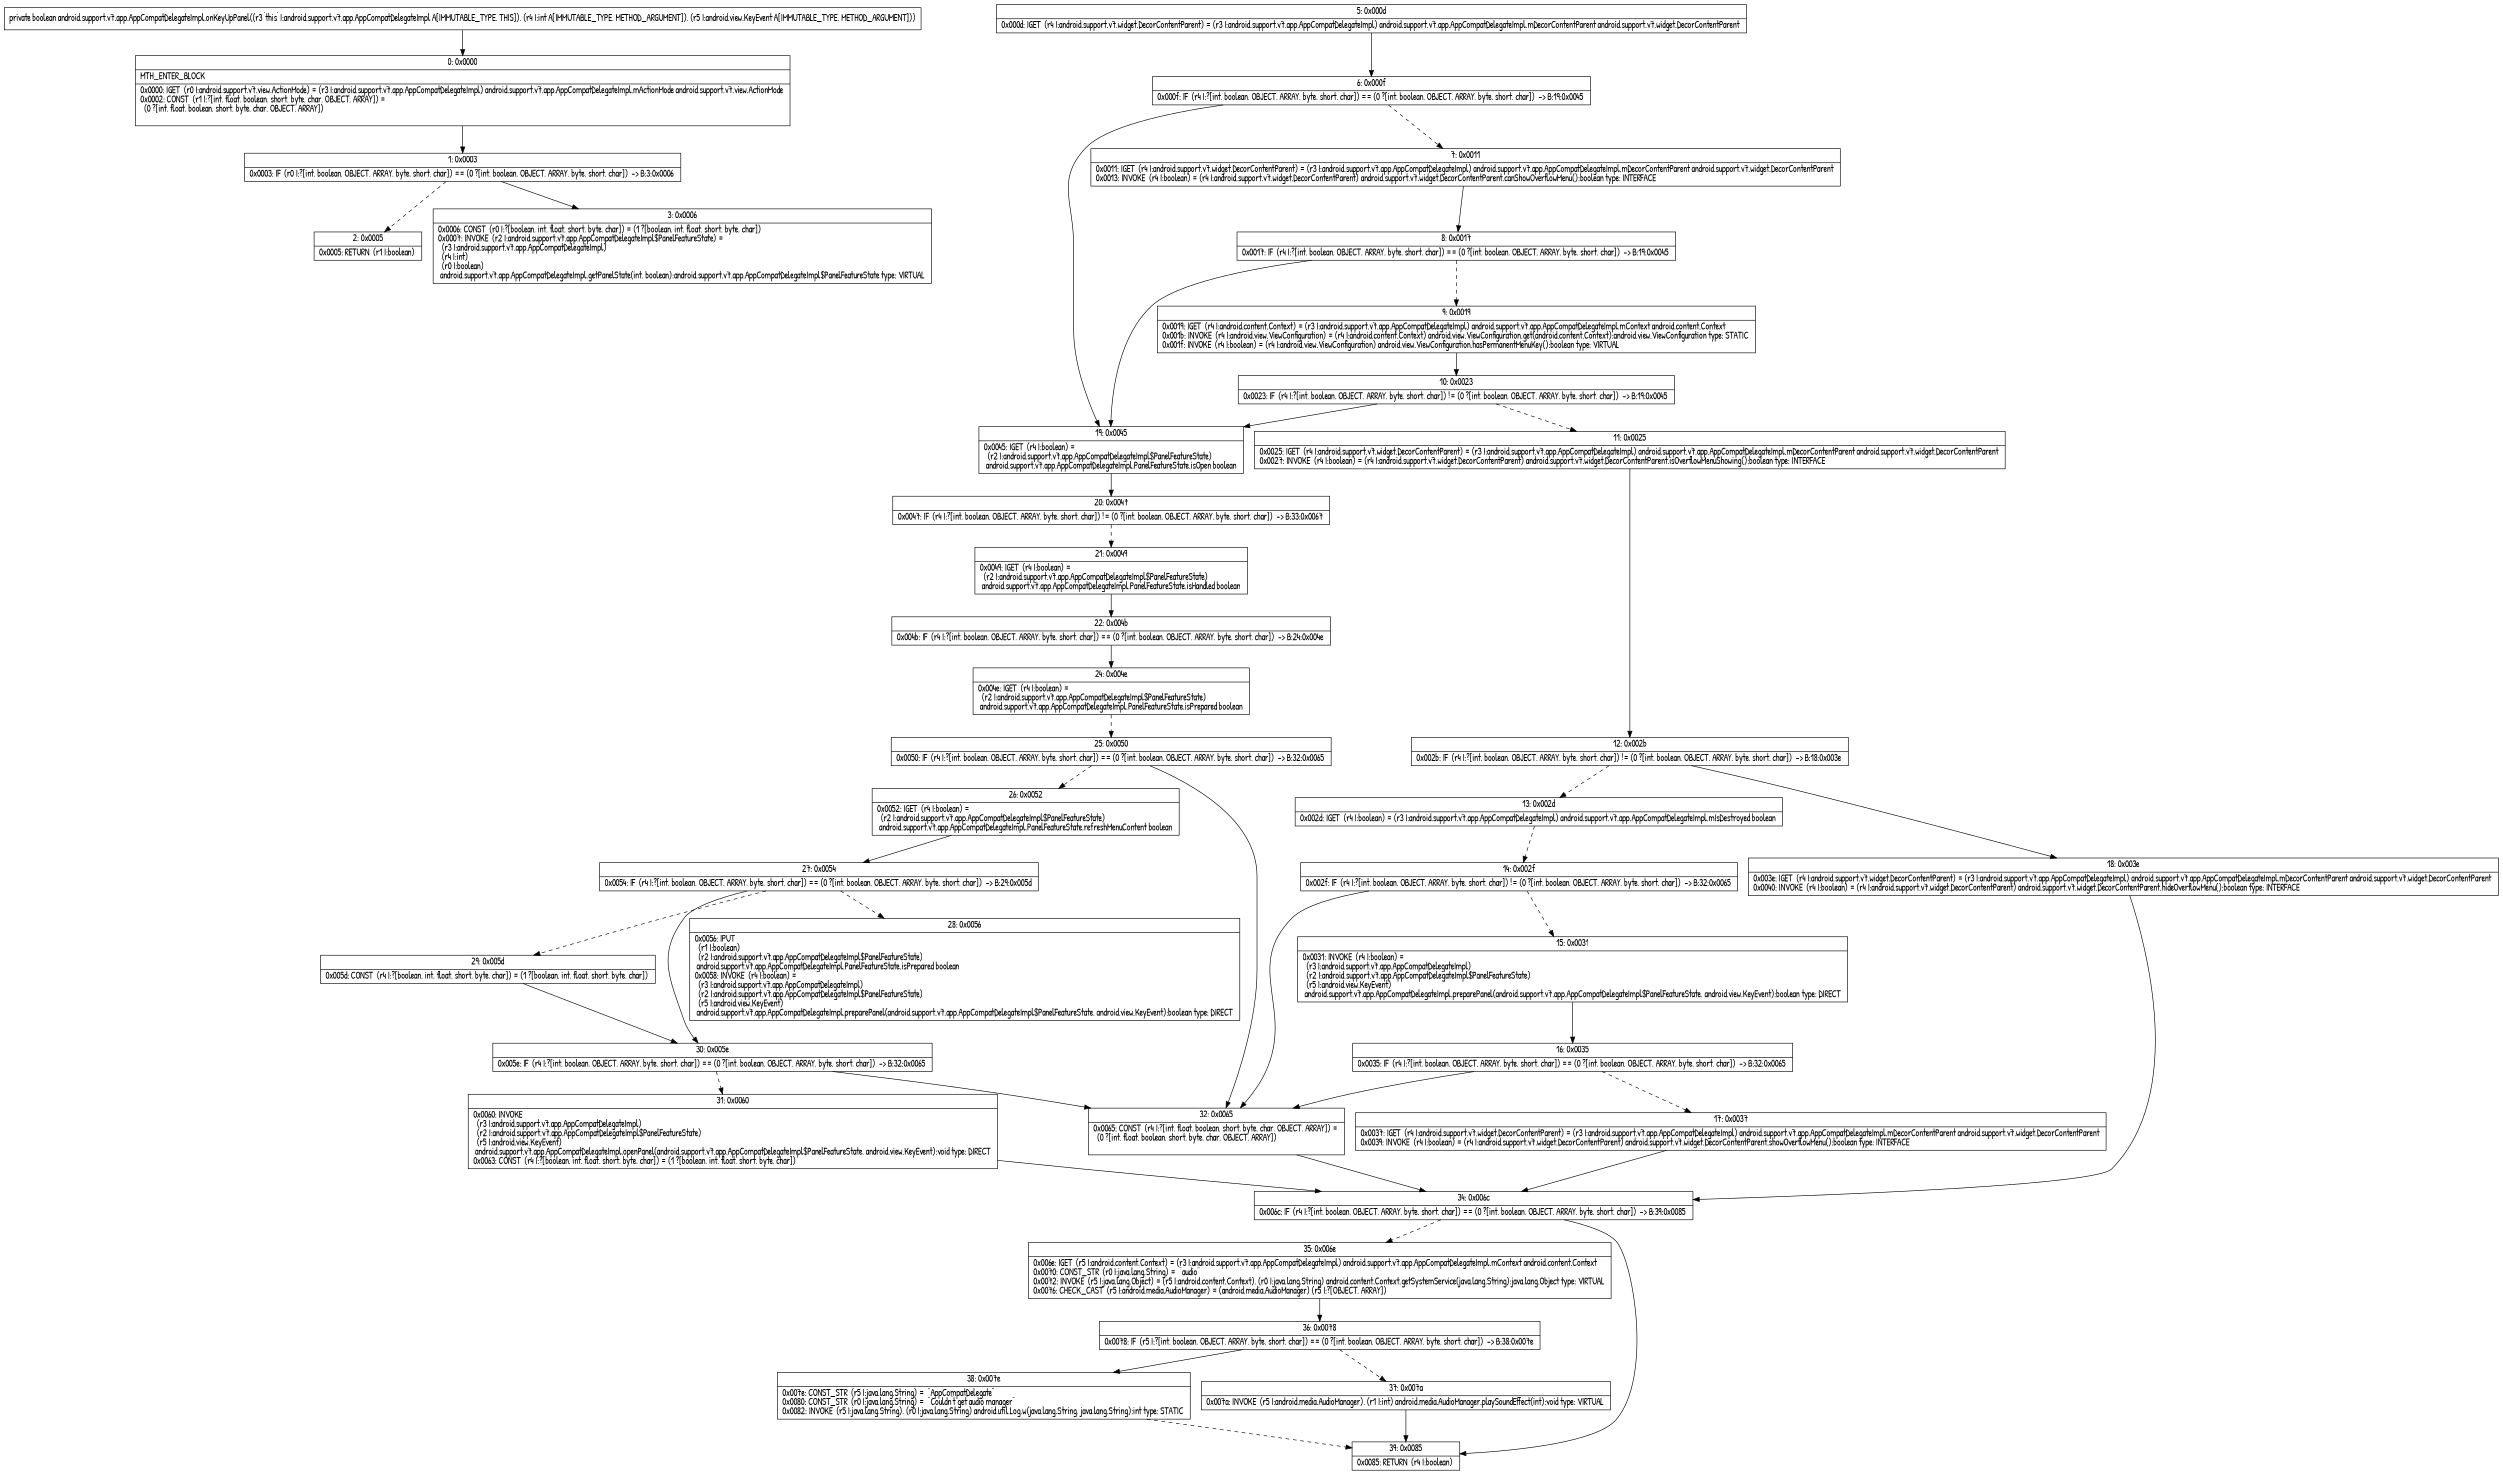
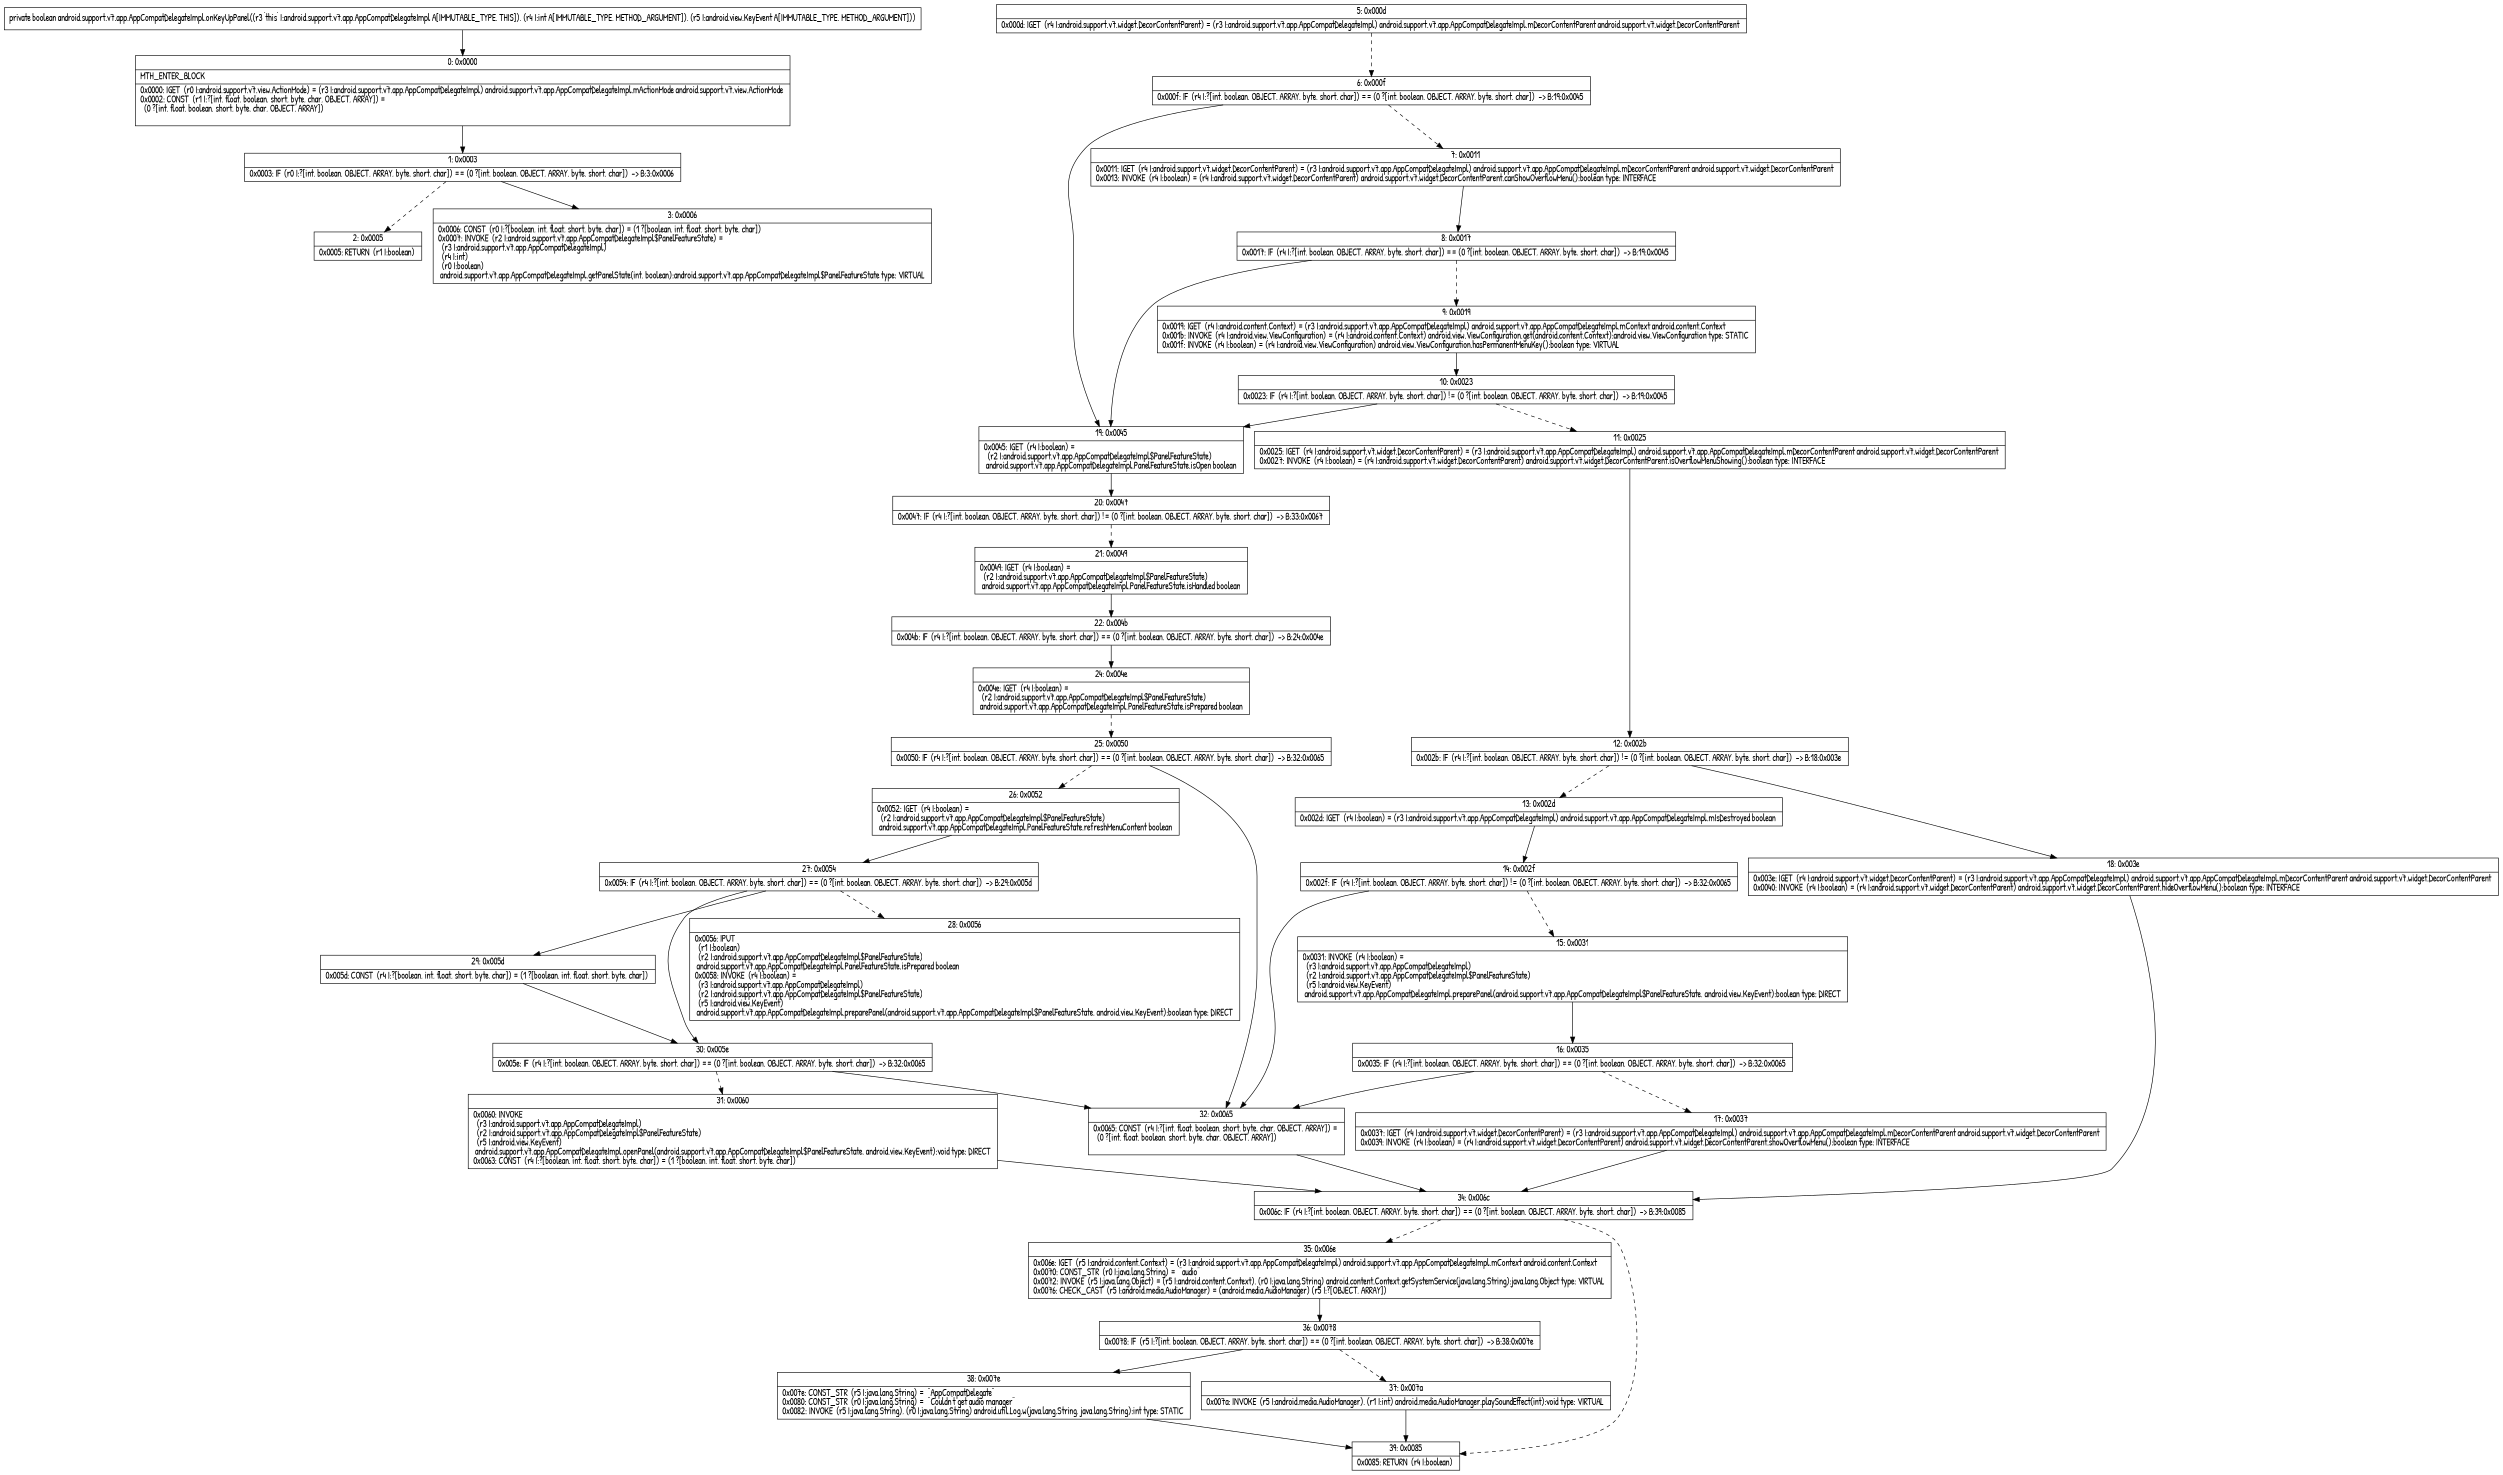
(1371, 52) -> (1371, 52)
(1530, 841) -> (1530, 841)
(653, 921) -> (653, 921)
(1633, 1380) -> (1633, 1380)
(1246, 1433) -> (1246, 1433)
